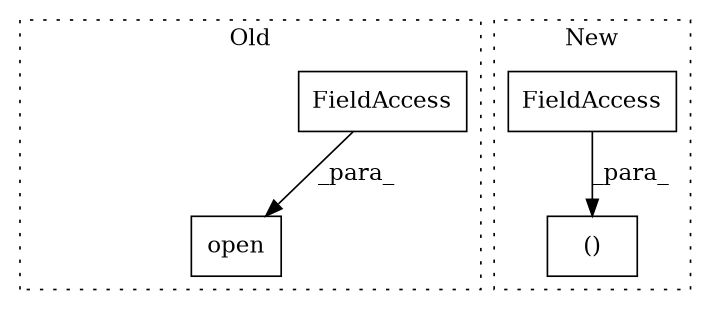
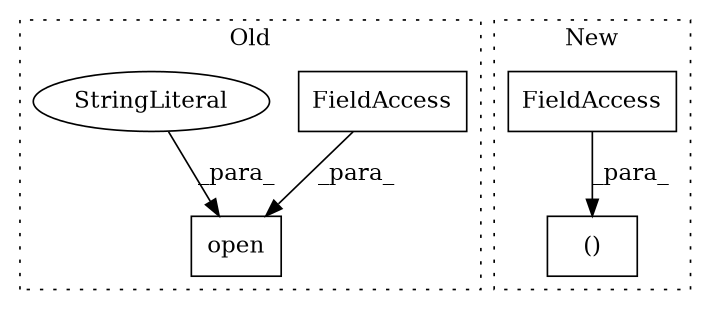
none -> (151, 101)
